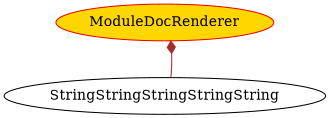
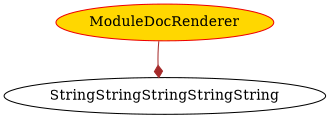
(172, 65) -> (158, 53)
